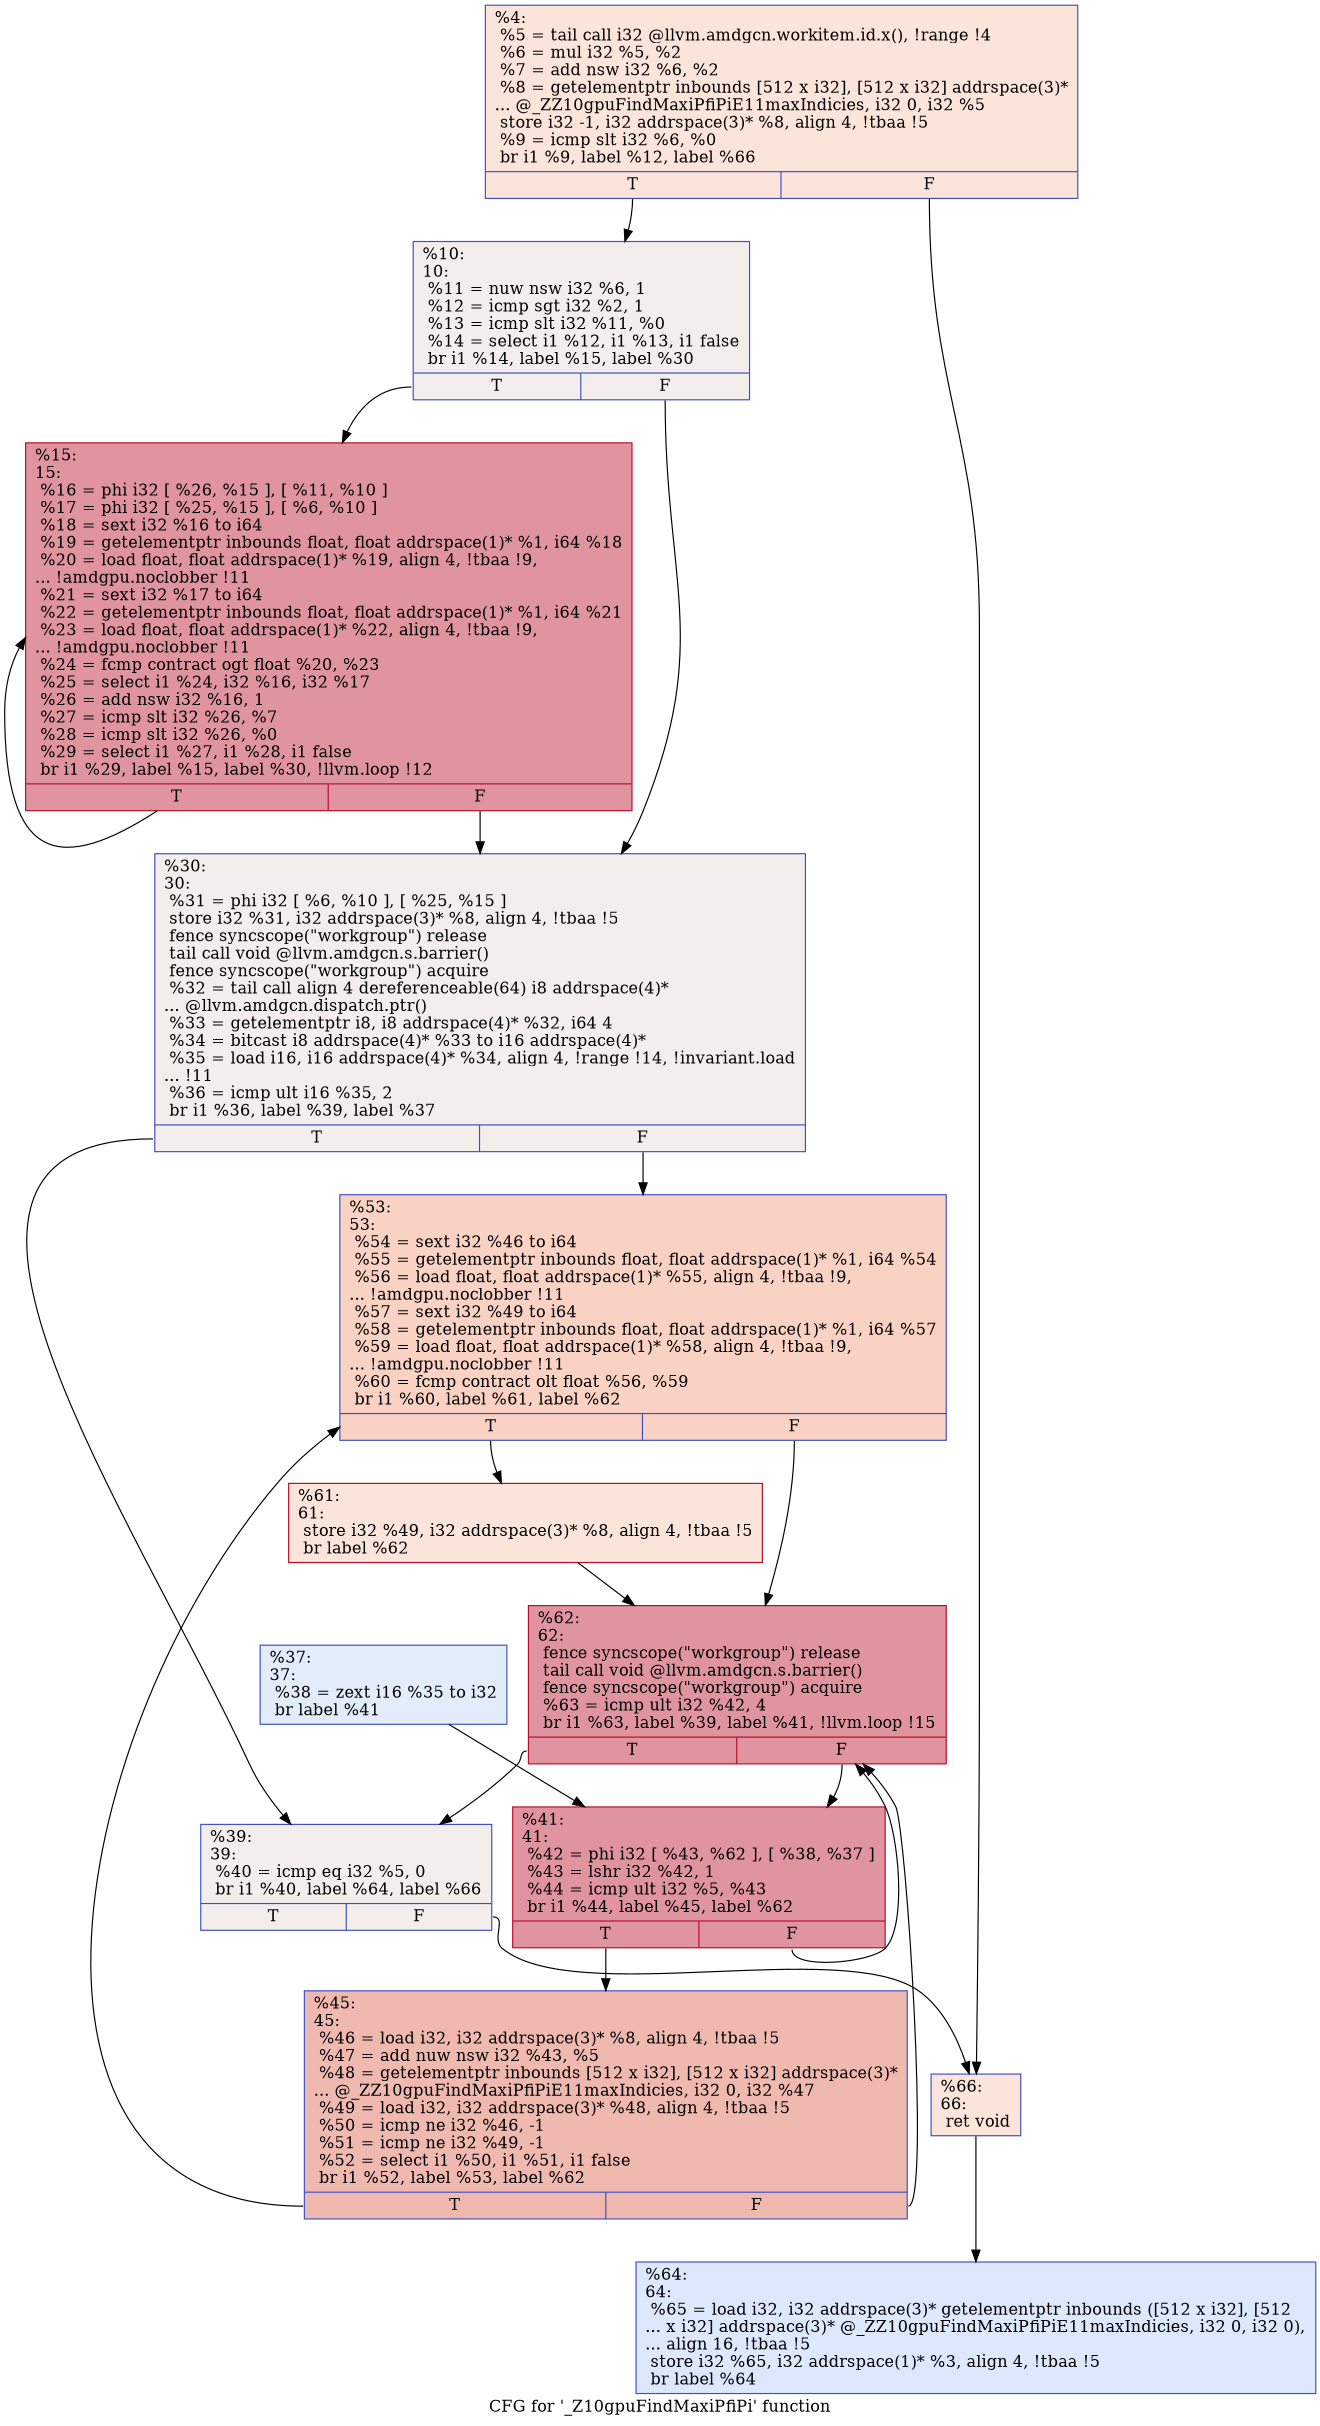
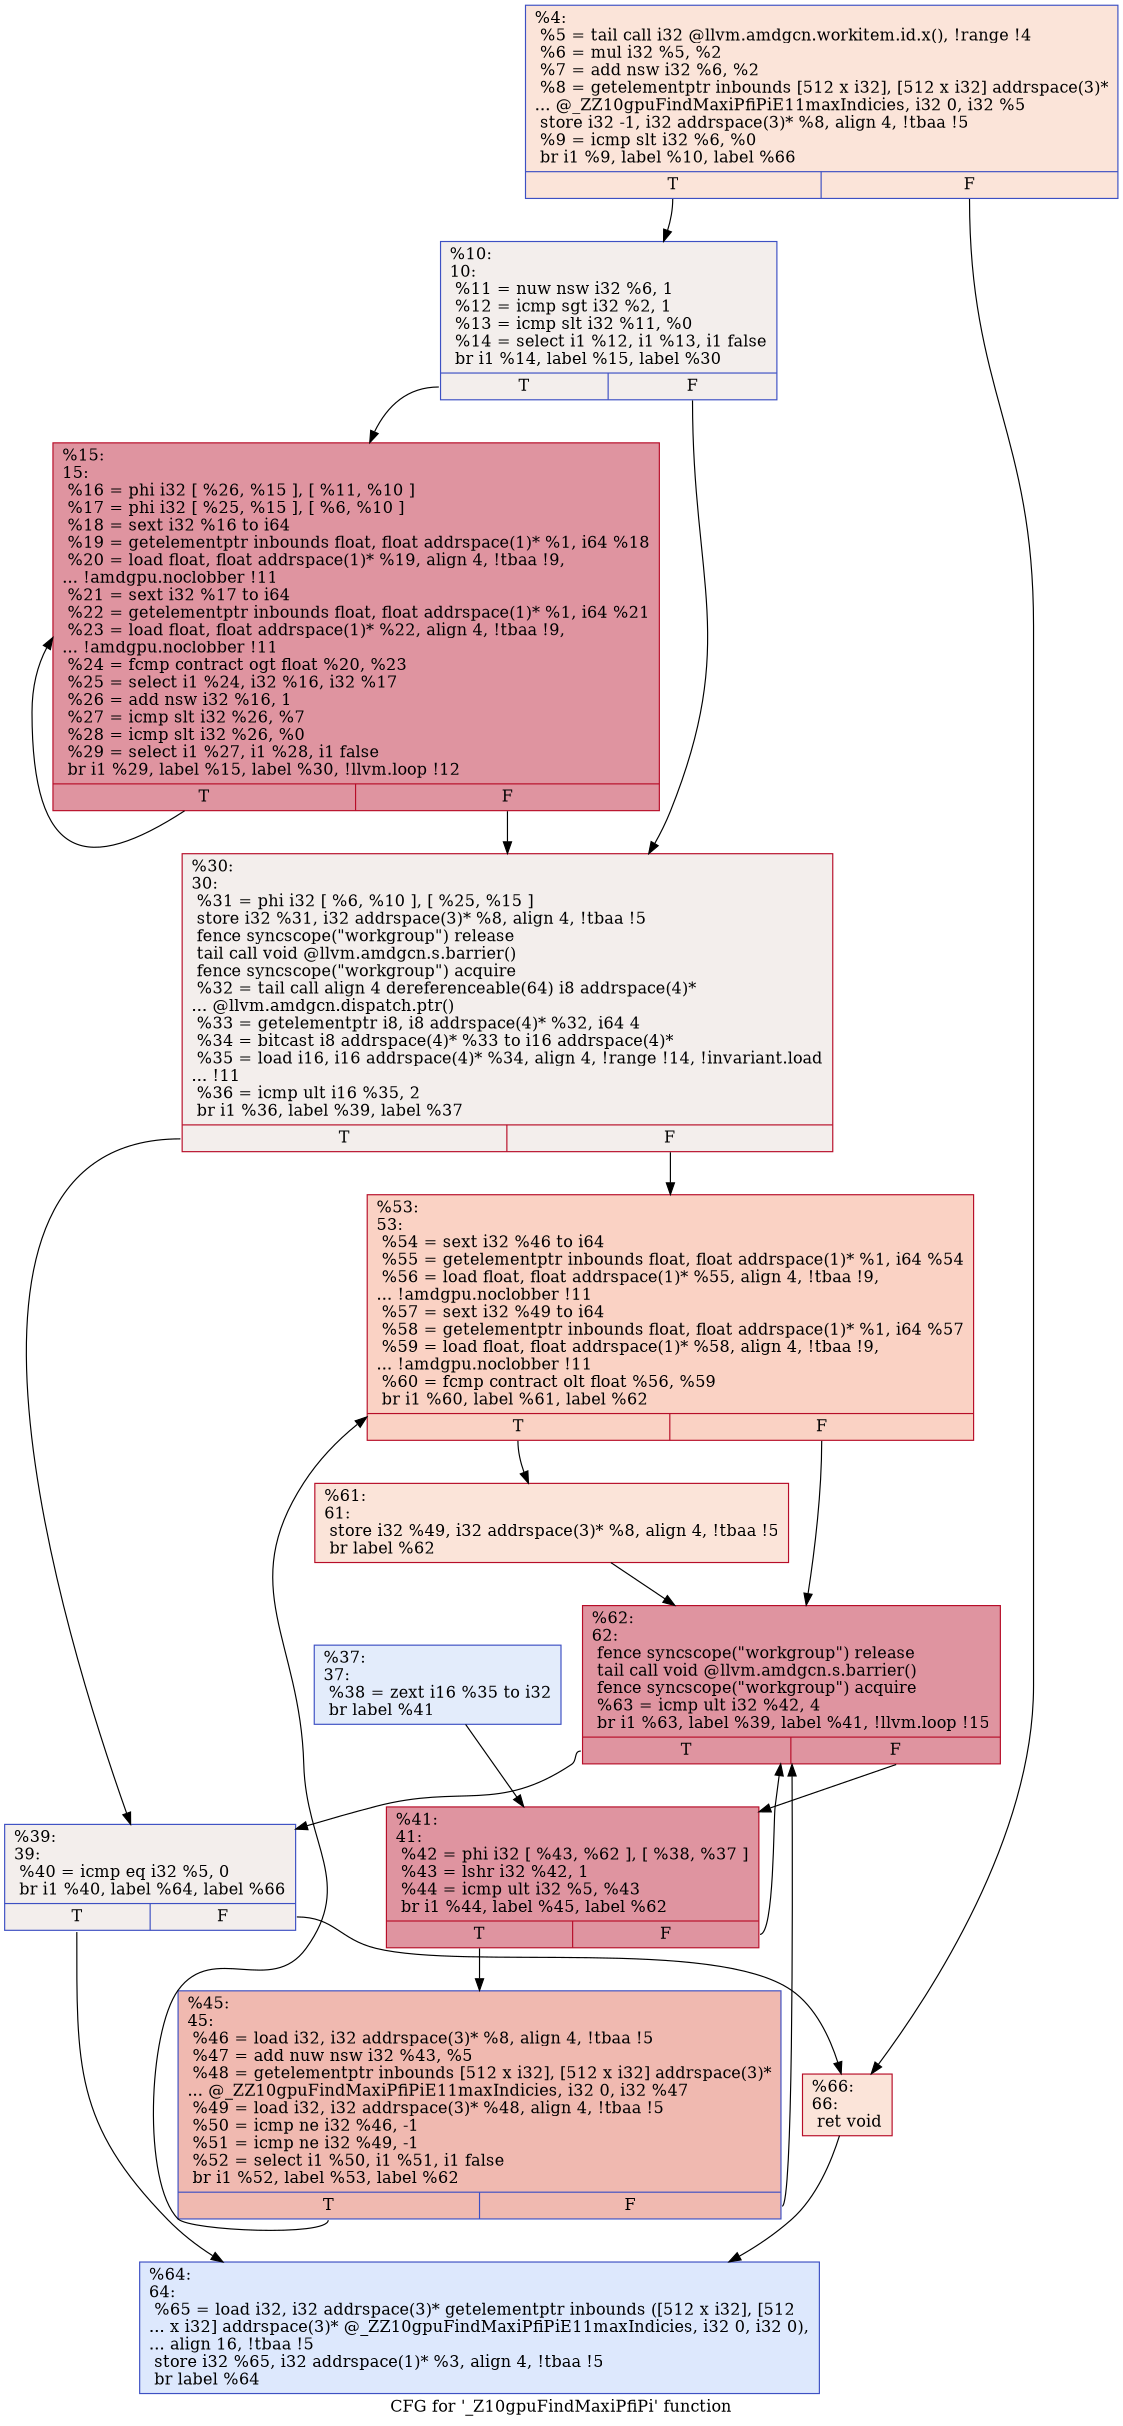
(626, 158) -> (666, 158)
(480, 1003) -> (507, 1003)
(643, 1318) -> (670, 1318)
(976, 2105) -> (847, 2105)
none -> (96, 2115)
